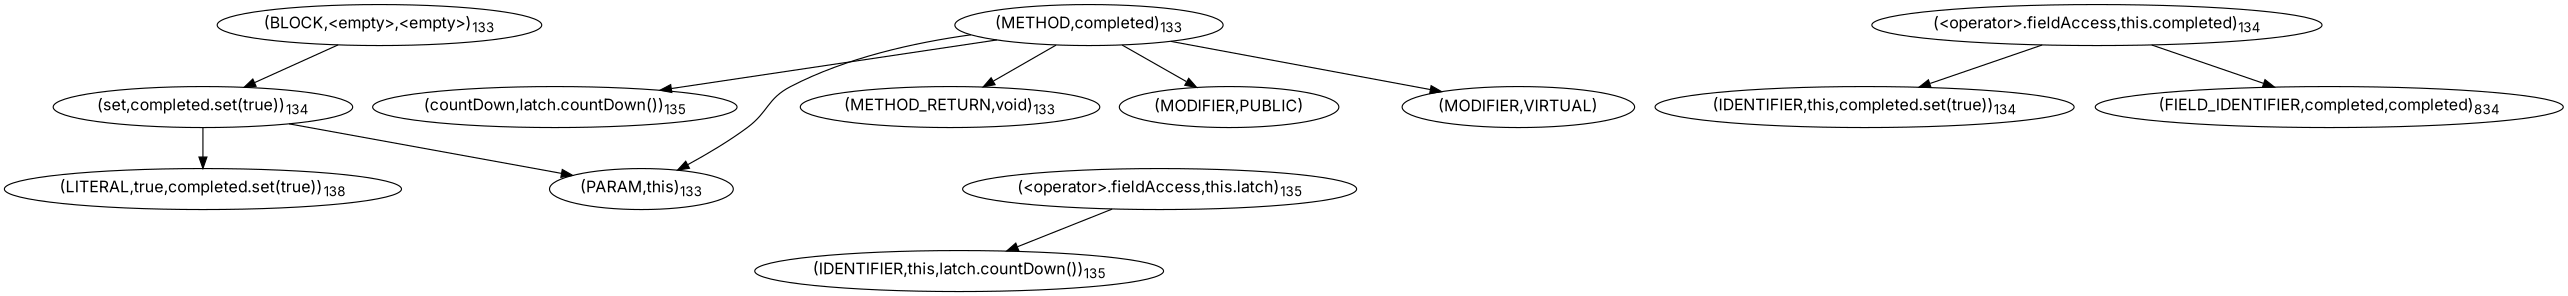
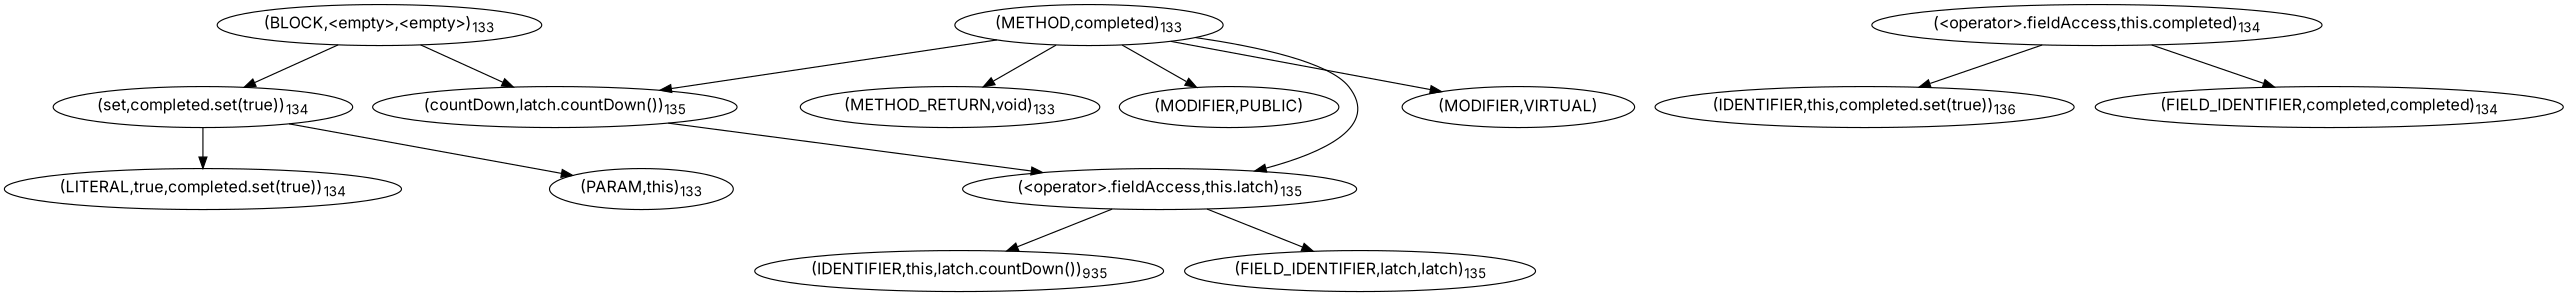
none -> (462, 64)
(817, 74) -> (1346, 84)
(2005, 105) -> (2005, 105)
(2487, 105) -> (2487, 105)
none -> (850, 147)
(335, 187) -> (335, 187)
(1095, 269) -> (1095, 269)
none -> (1360, 271)
